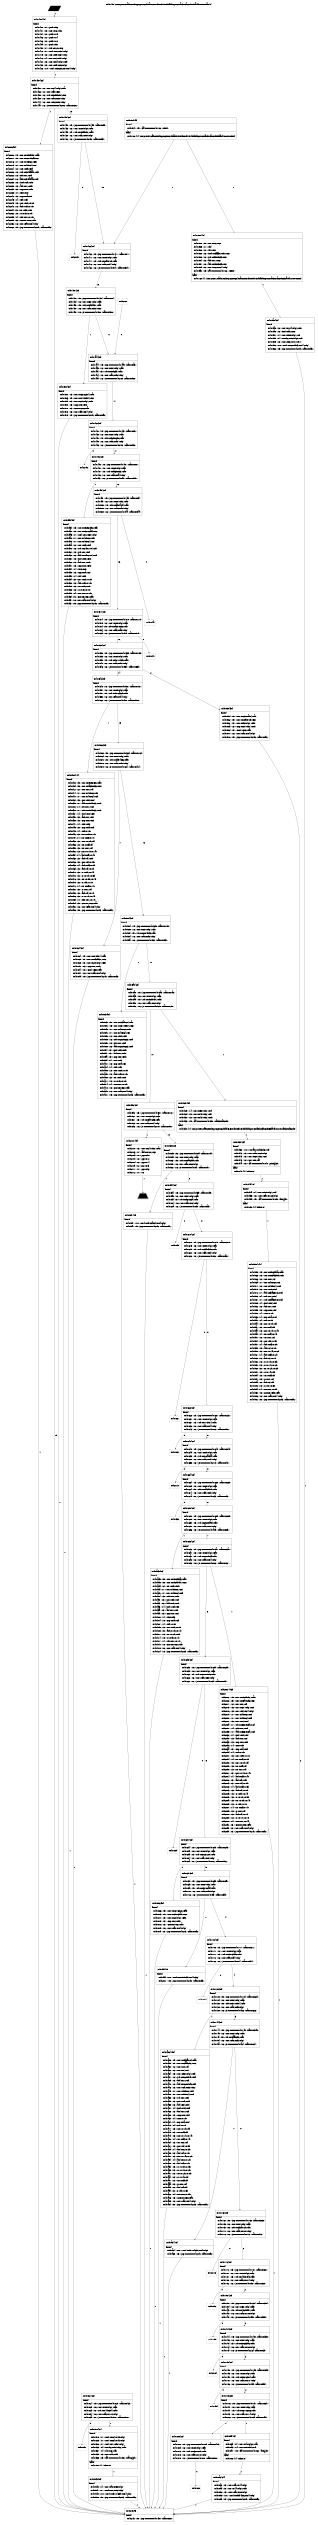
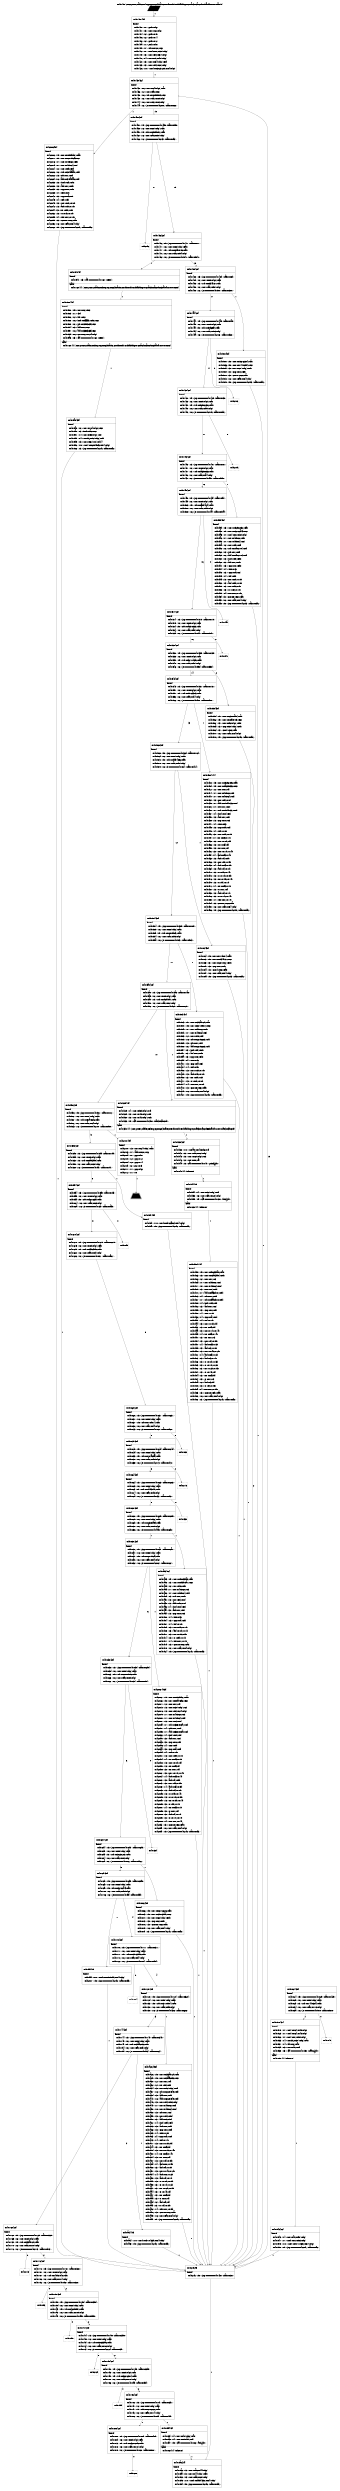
(144, 191) -> (149, 264)
(119, 329) -> (212, 375)
(174, 1419) -> none
(193, 2505) -> (210, 2369)
